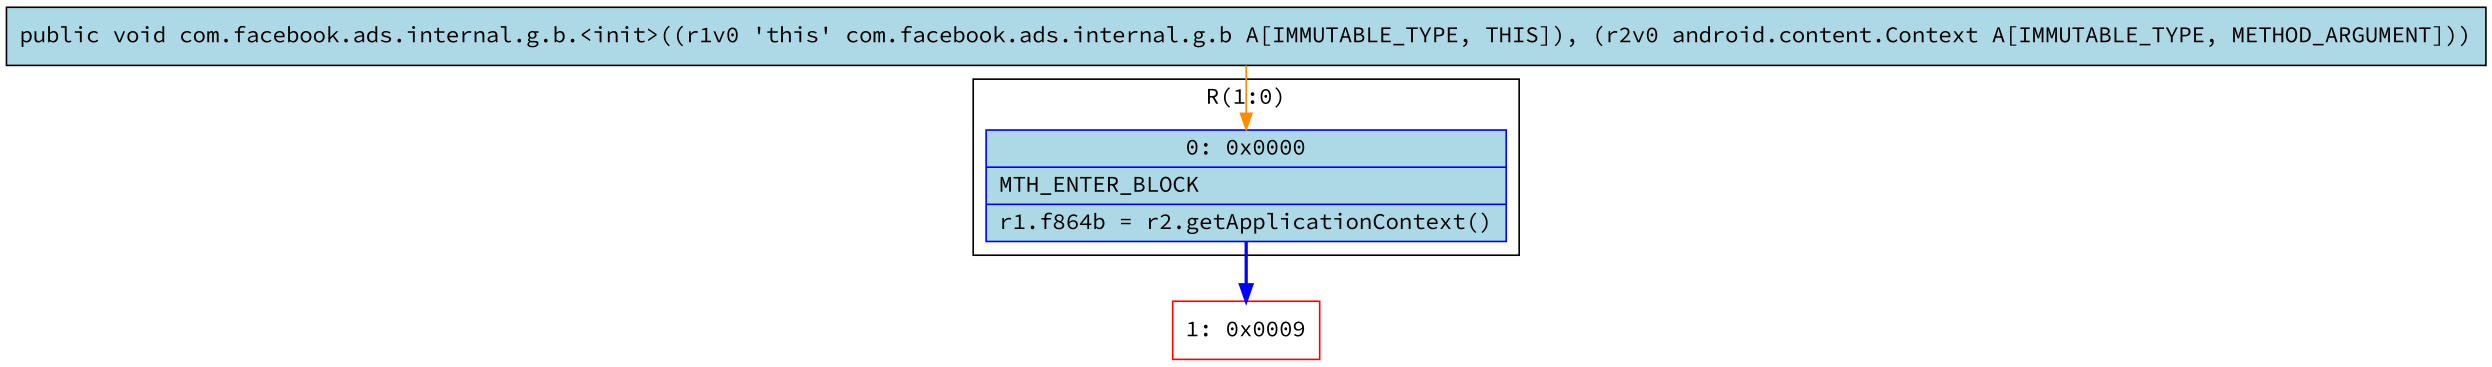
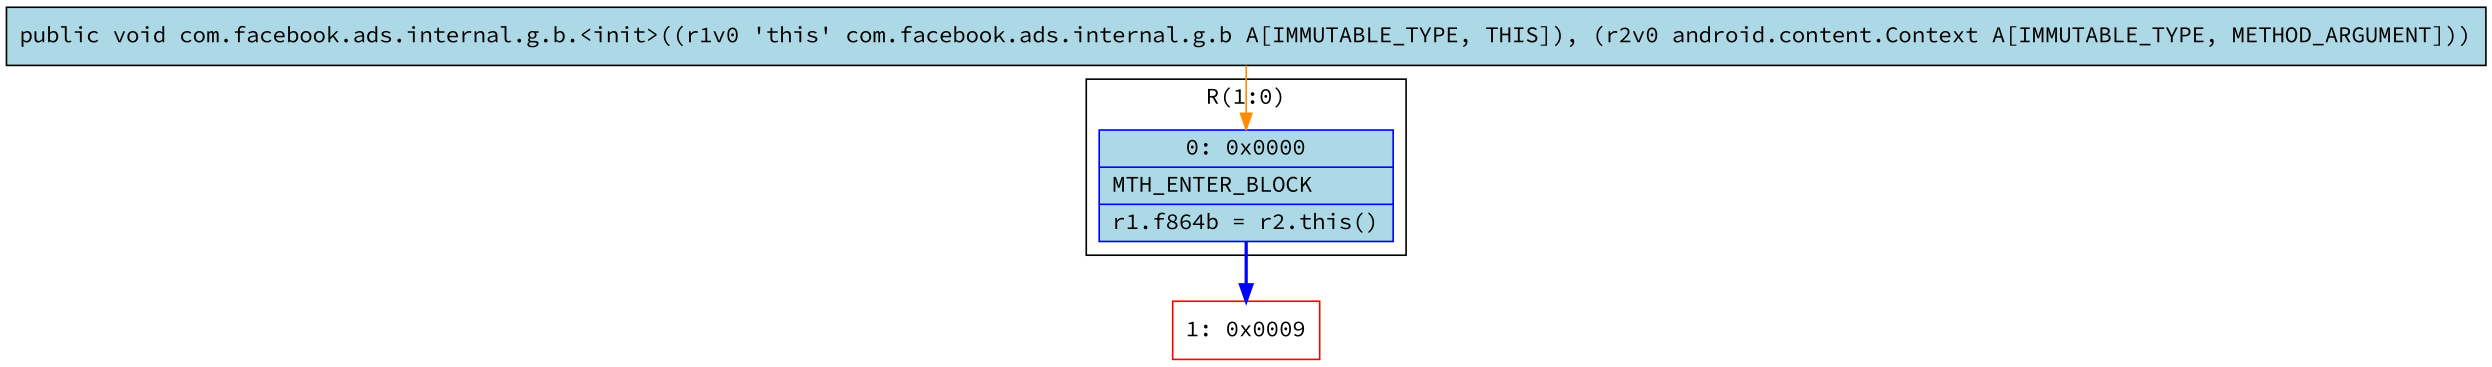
(1246, 222) -> (1246, 222)
